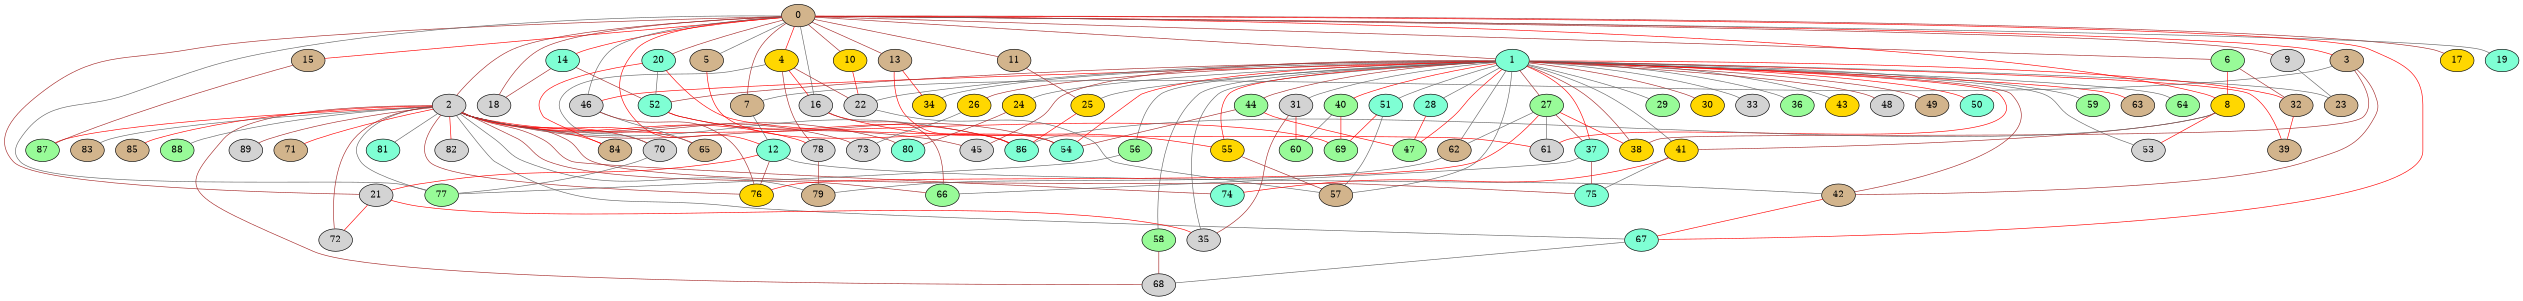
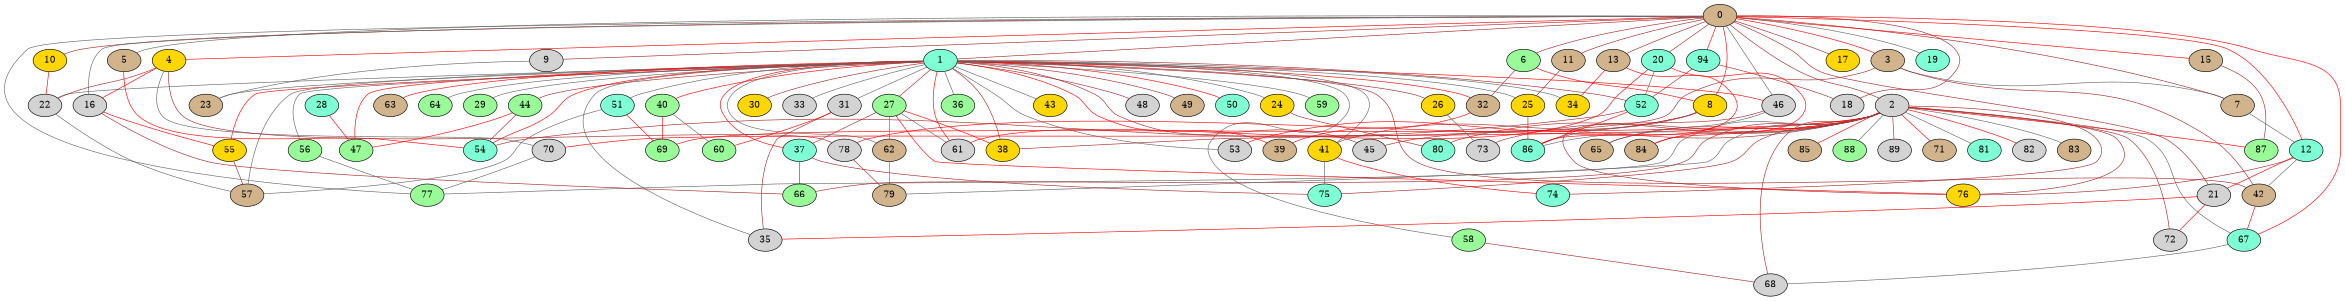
(563, 60) -> (1703, 60)
(1476, 81) -> none
(1270, 180) -> (800, 173)
